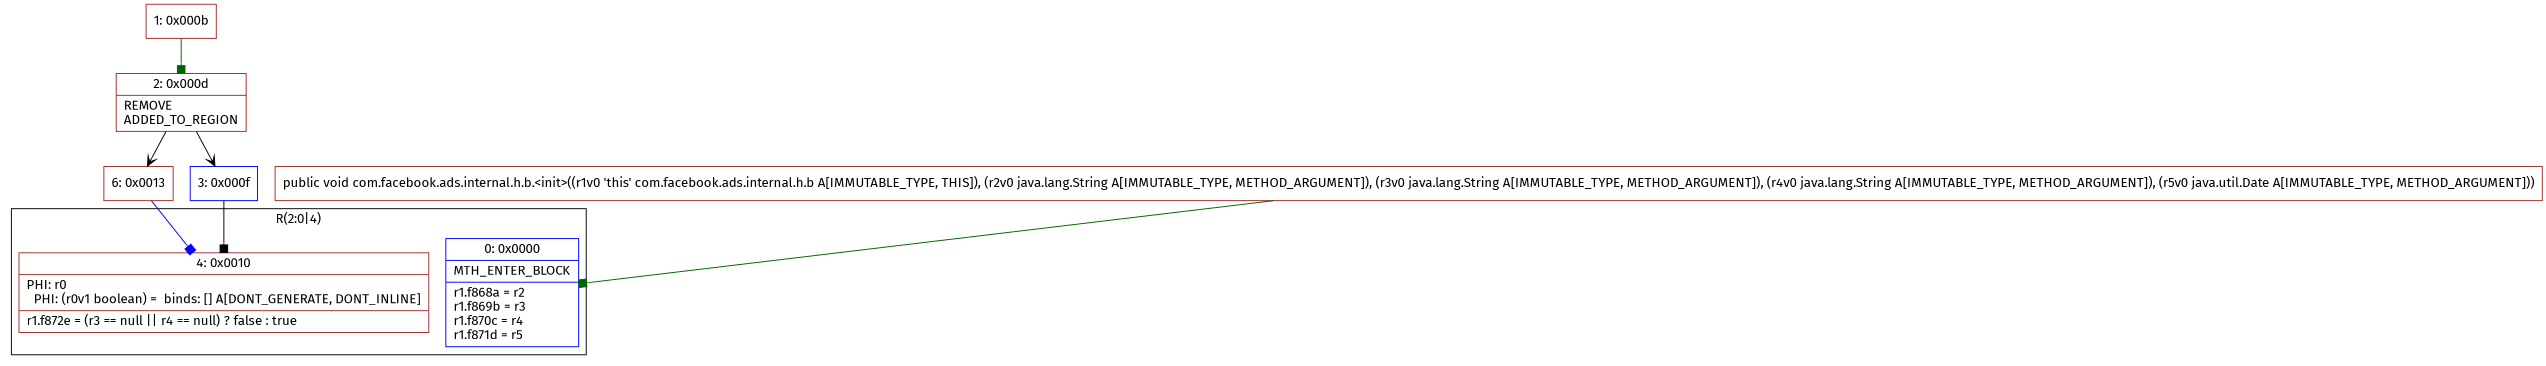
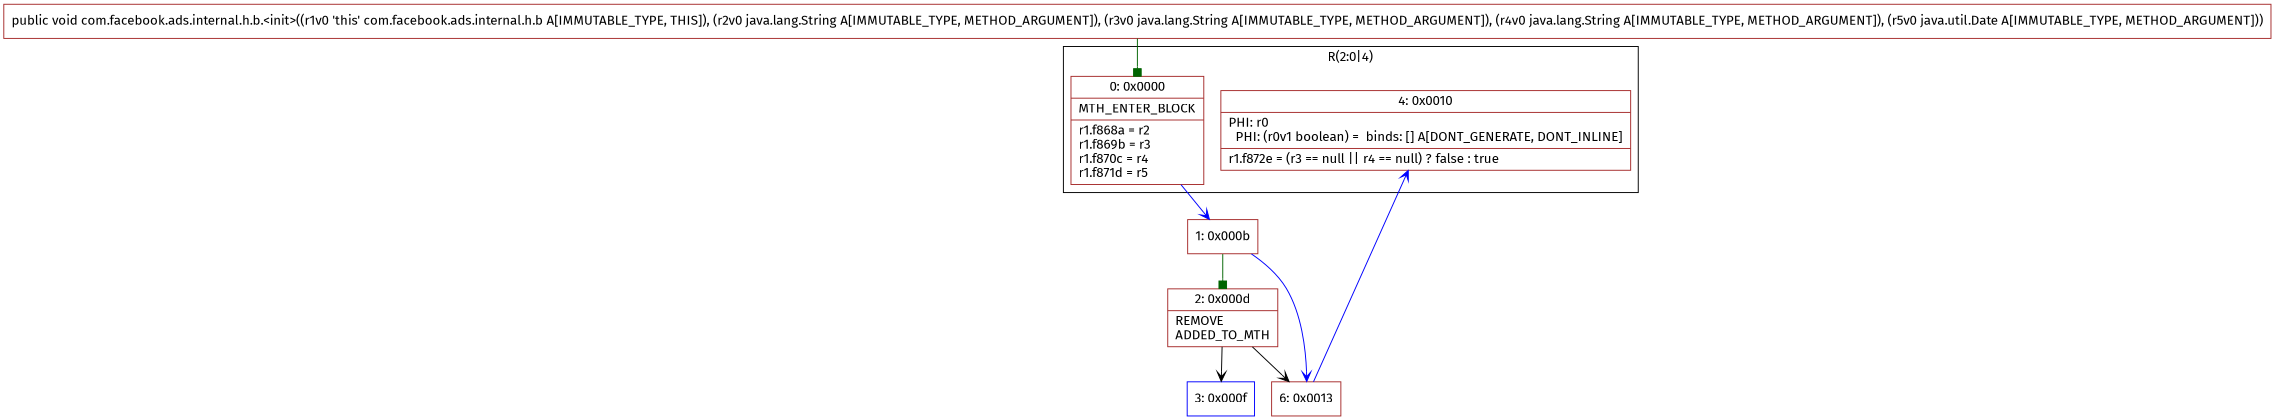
(181, 120) -> (1223, 335)
none -> (1192, 198)
(224, 222) -> none
(169, 223) -> (1359, 280)
(512, 293) -> (1137, 130)
none -> (1294, 305)
